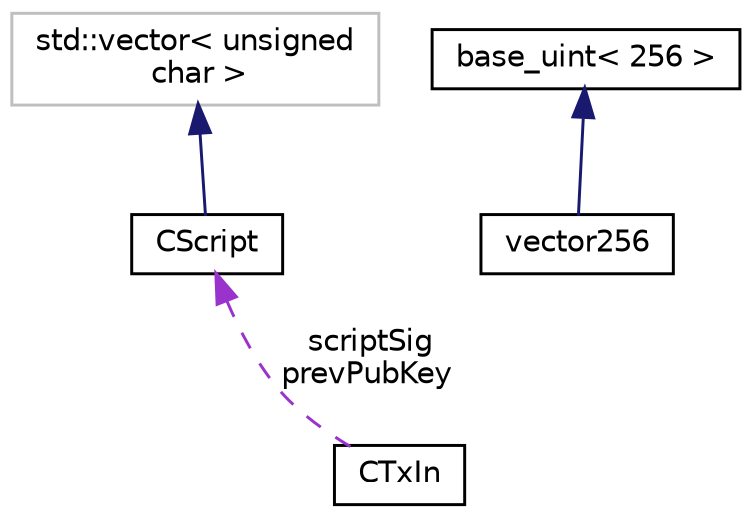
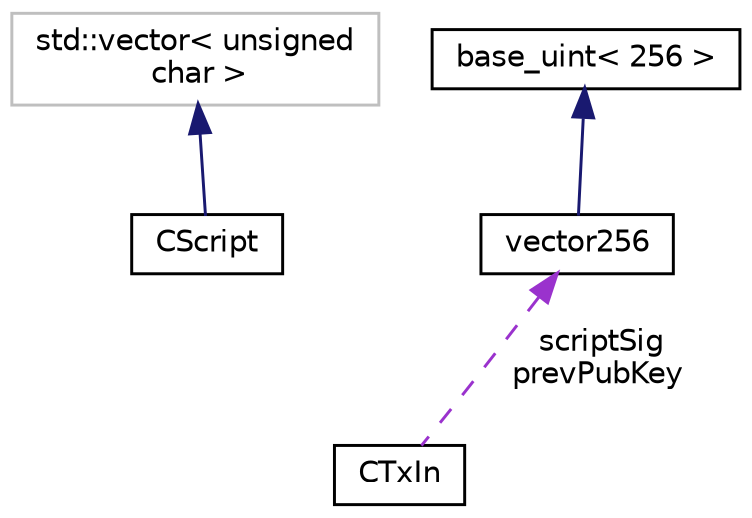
(275, 385) -> (481, 372)
